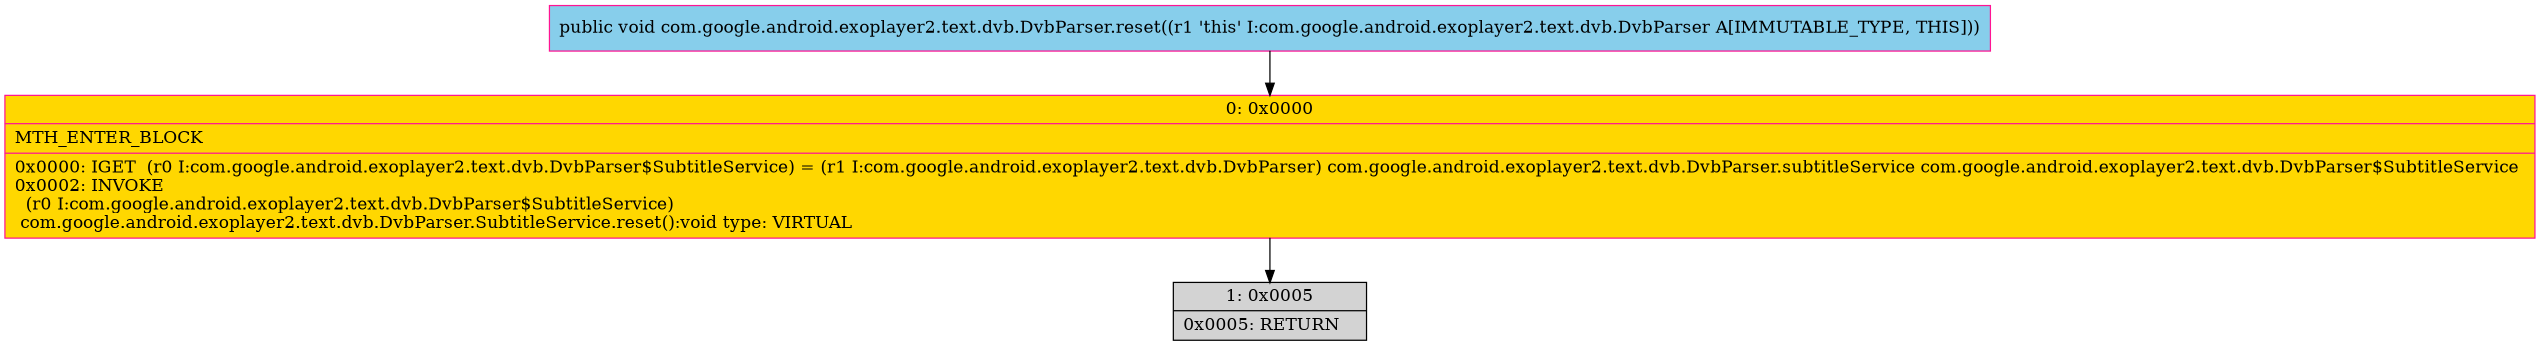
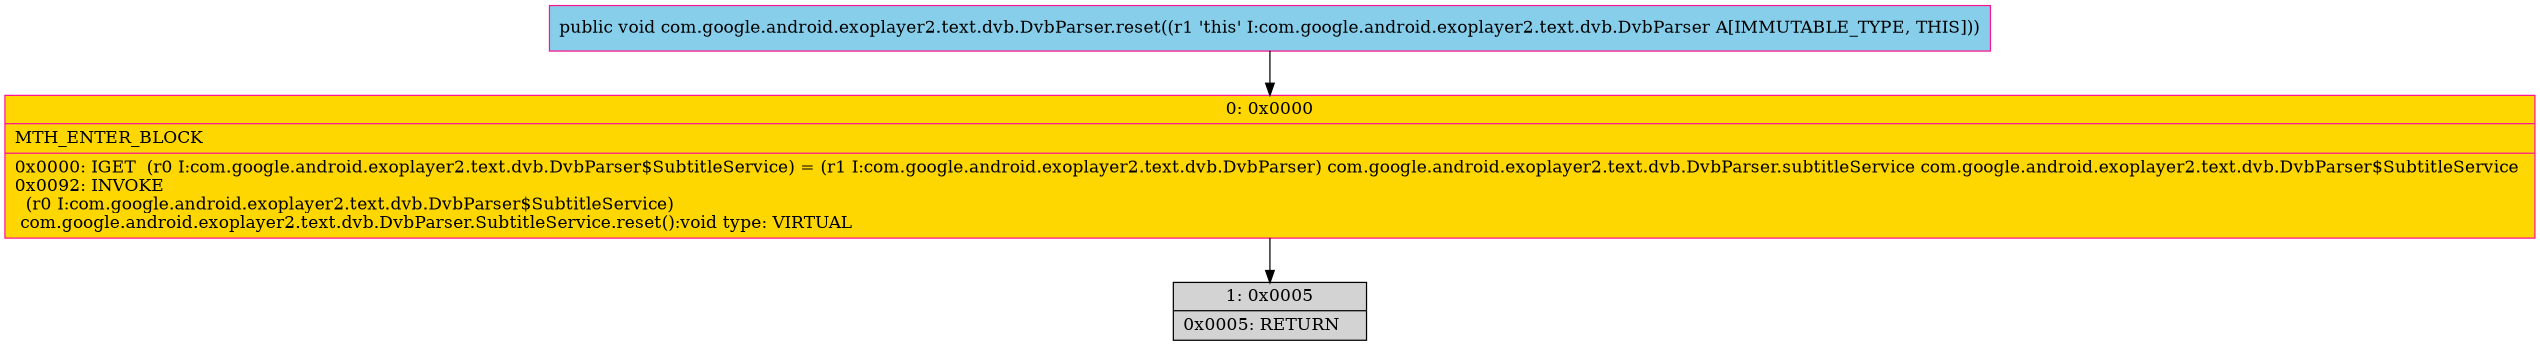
(95, 186) -> (95, 186)
